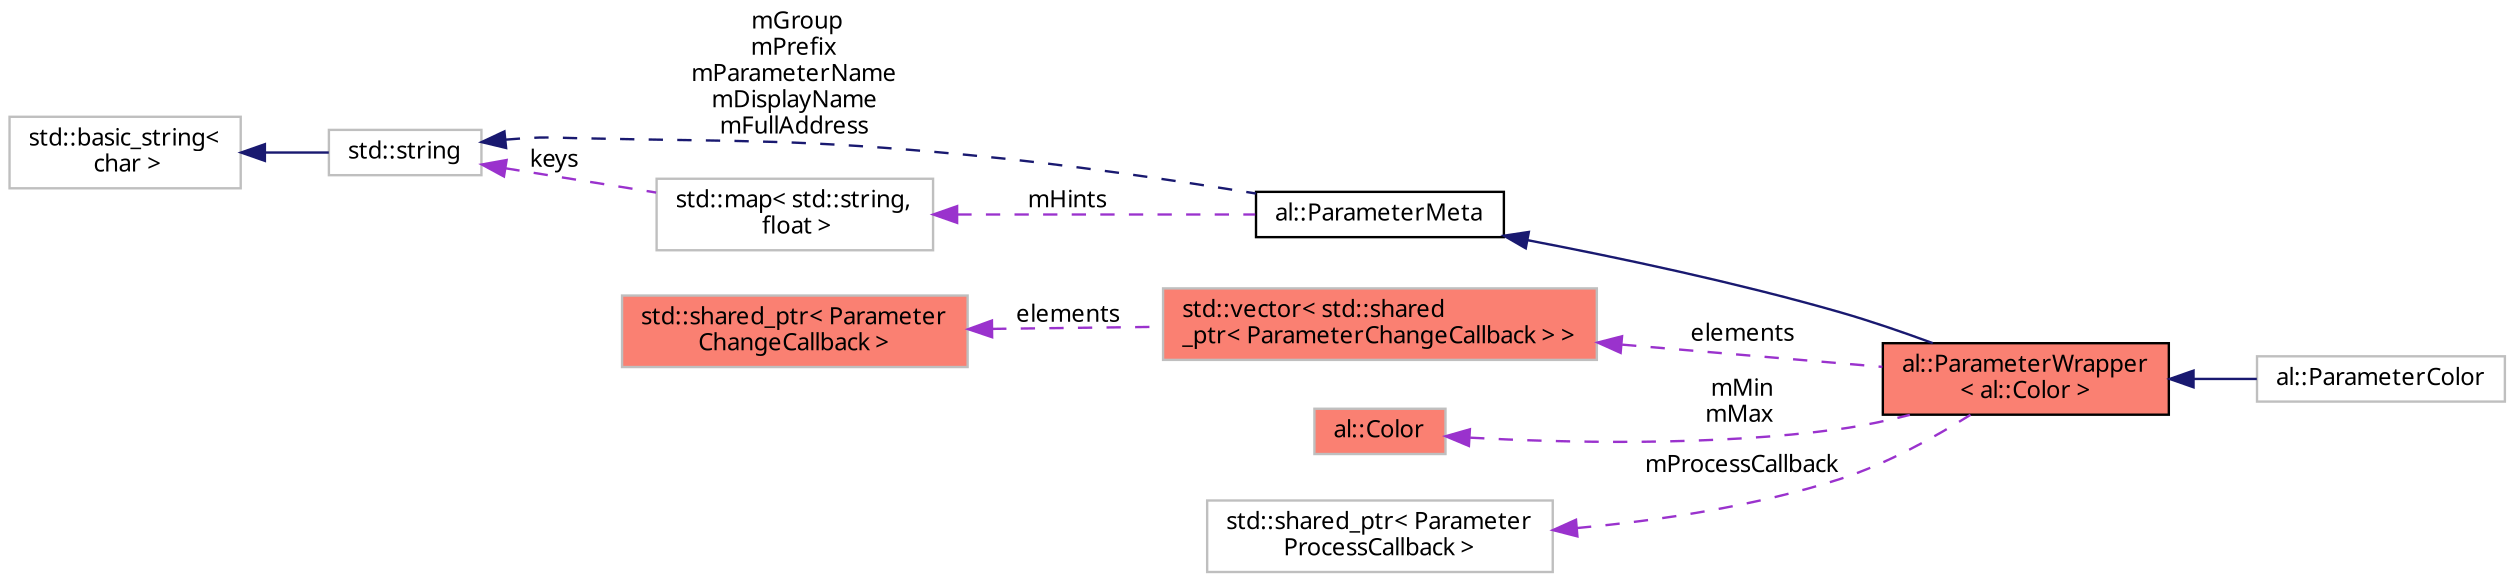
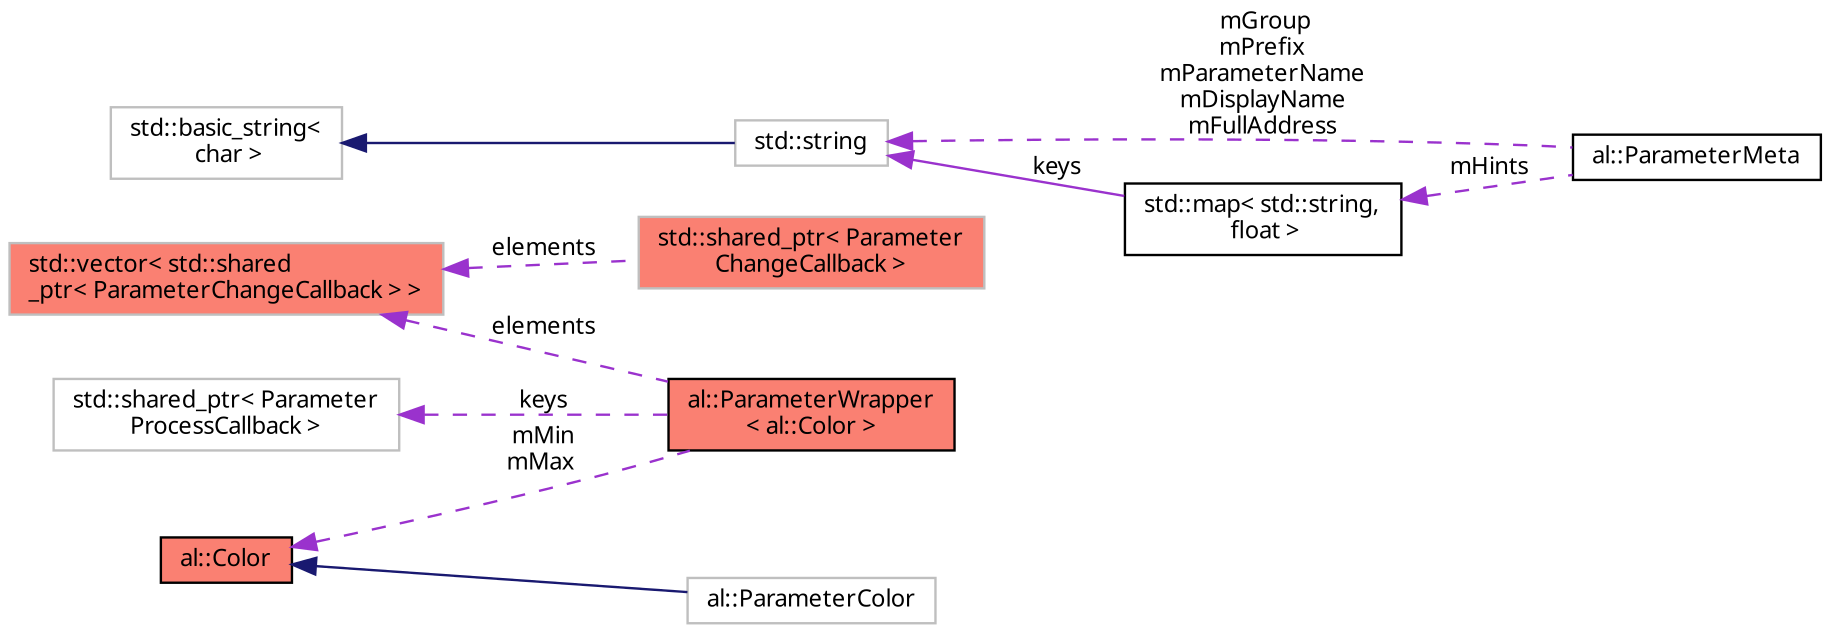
(882, 148) -> (1243, 140)
(581, 180) -> (1018, 178)
(795, 214) -> (1263, 219)
(1732, 284) -> none
(1077, 328) -> (553, 264)
(2225, 379) -> (502, 579)
(1380, 431) -> (226, 560)
(1740, 466) -> (541, 402)
